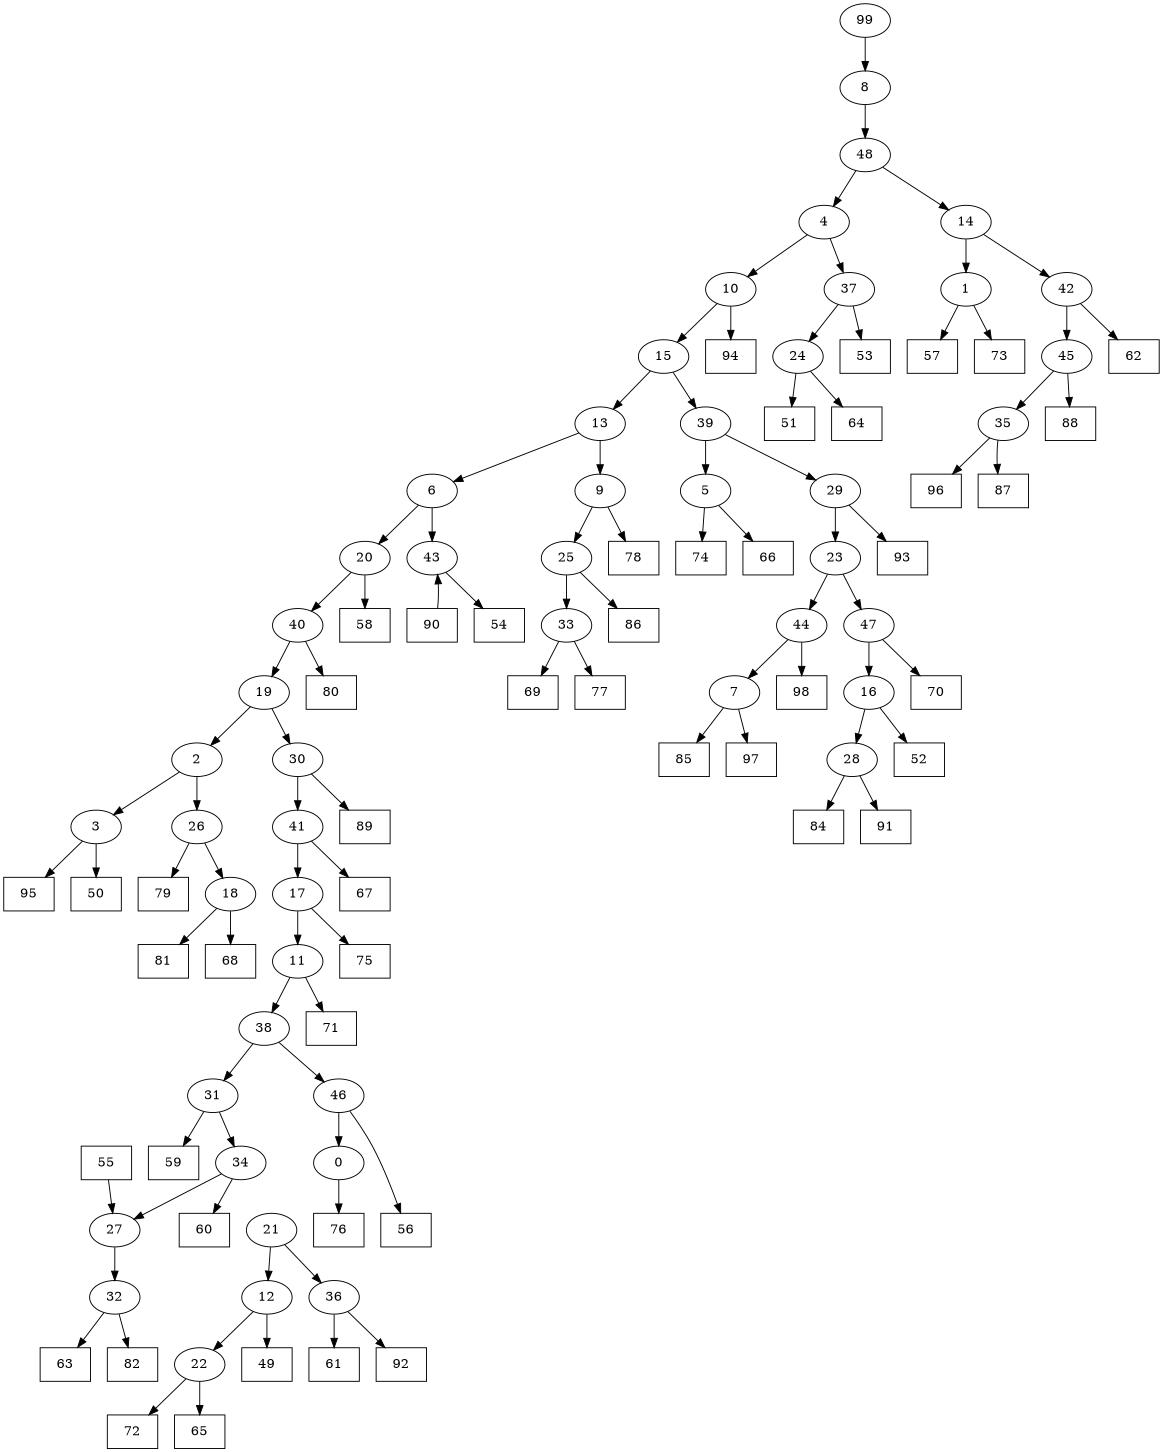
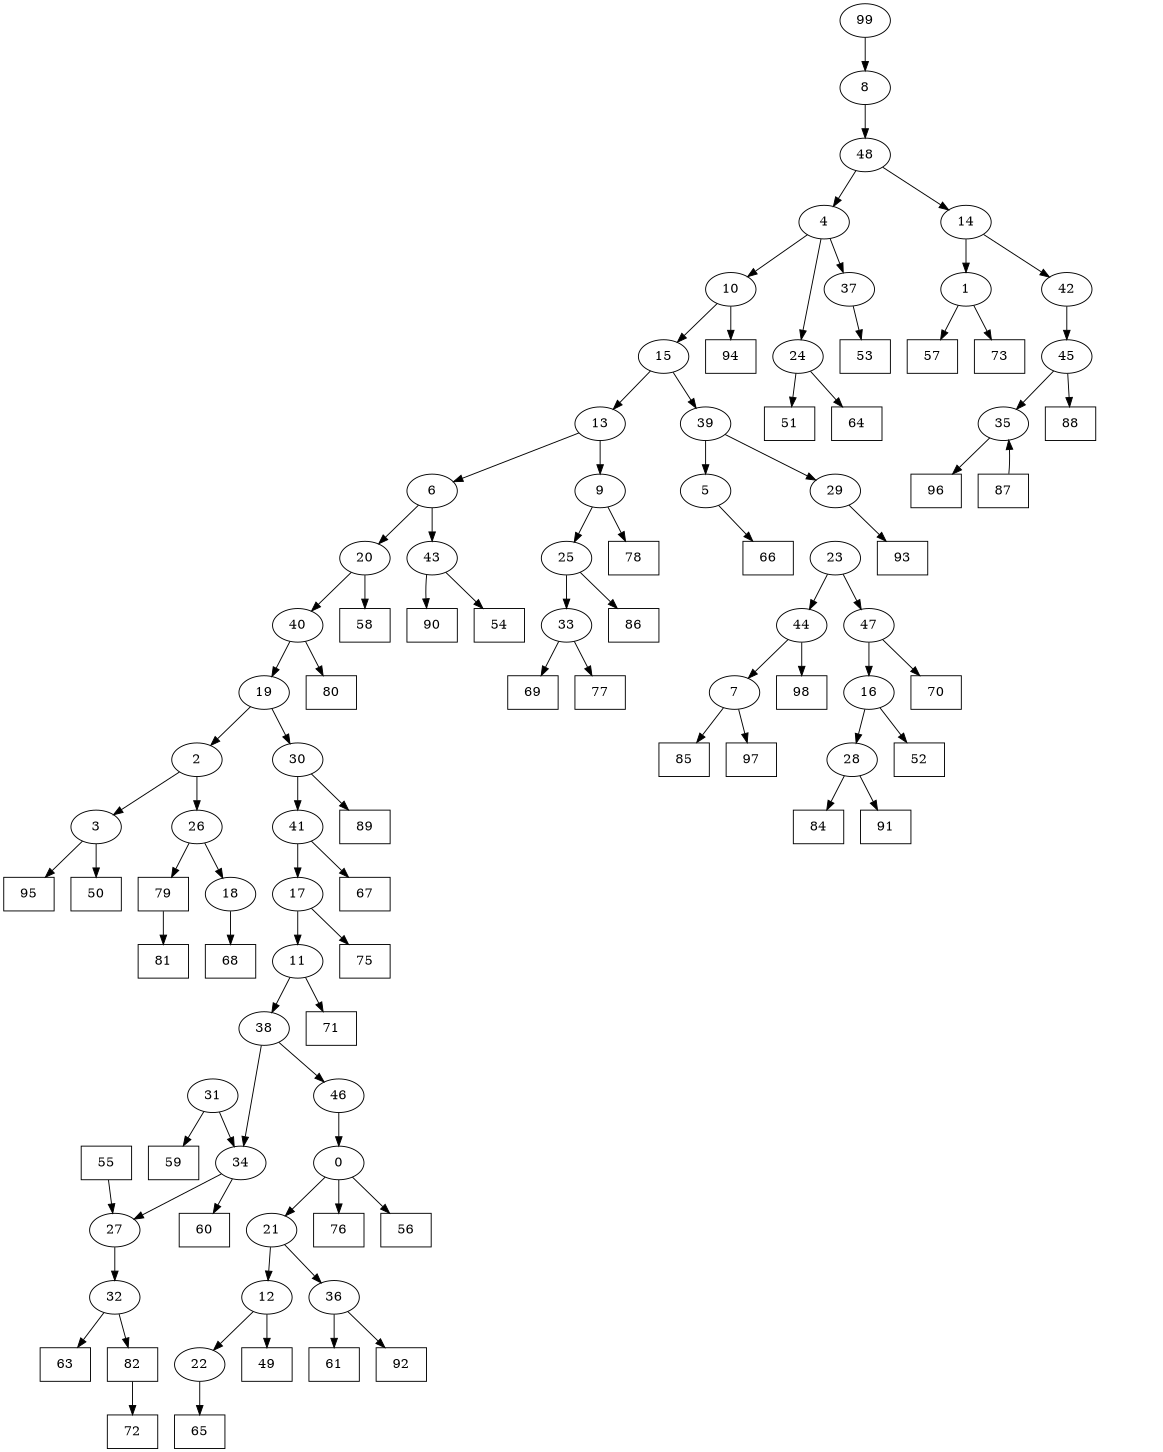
(827, 319) -> (812, 285)
(1134, 357) -> none
(997, 452) -> (1010, 462)
(835, 520) -> none
(701, 558) -> none
(438, 596) -> (426, 587)
(202, 923) -> (163, 923)
(241, 1058) -> (253, 1091)
(377, 1156) -> (368, 1192)
none -> (309, 1193)
(171, 1393) -> (133, 1394)
